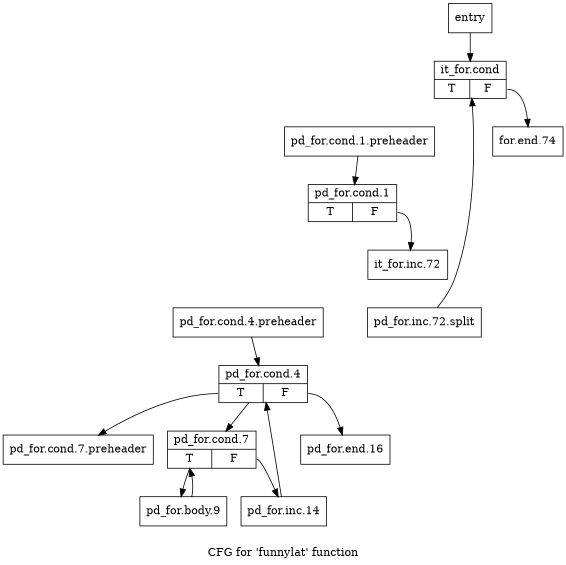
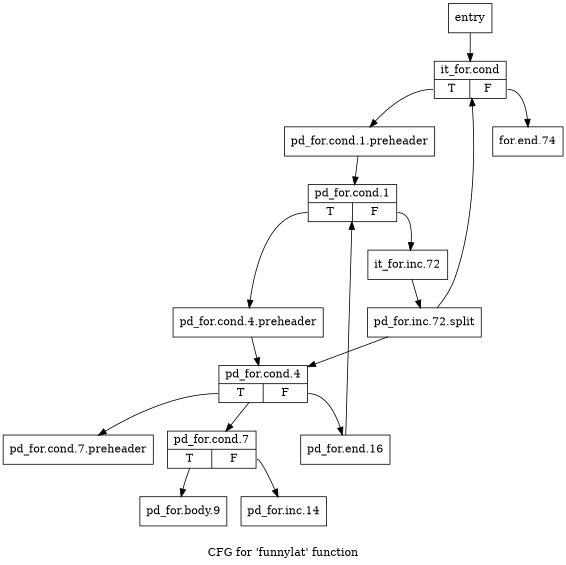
none -> (401, 99)
none -> (265, 246)
none -> (415, 290)
none -> (349, 332)
(274, 454) -> (354, 350)
(193, 487) -> none
